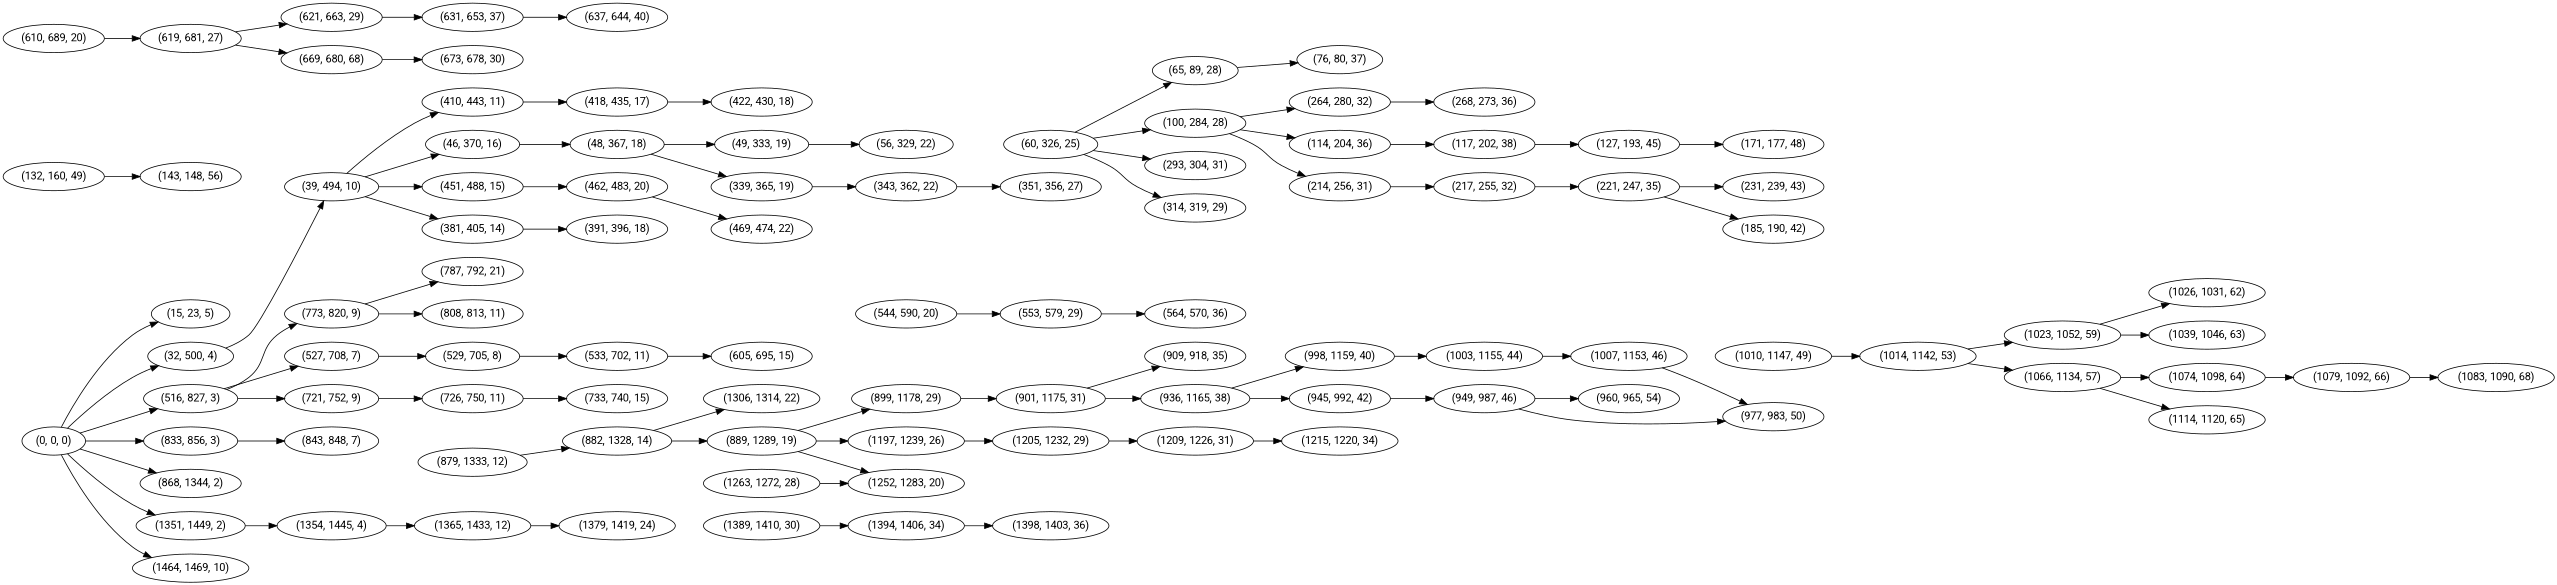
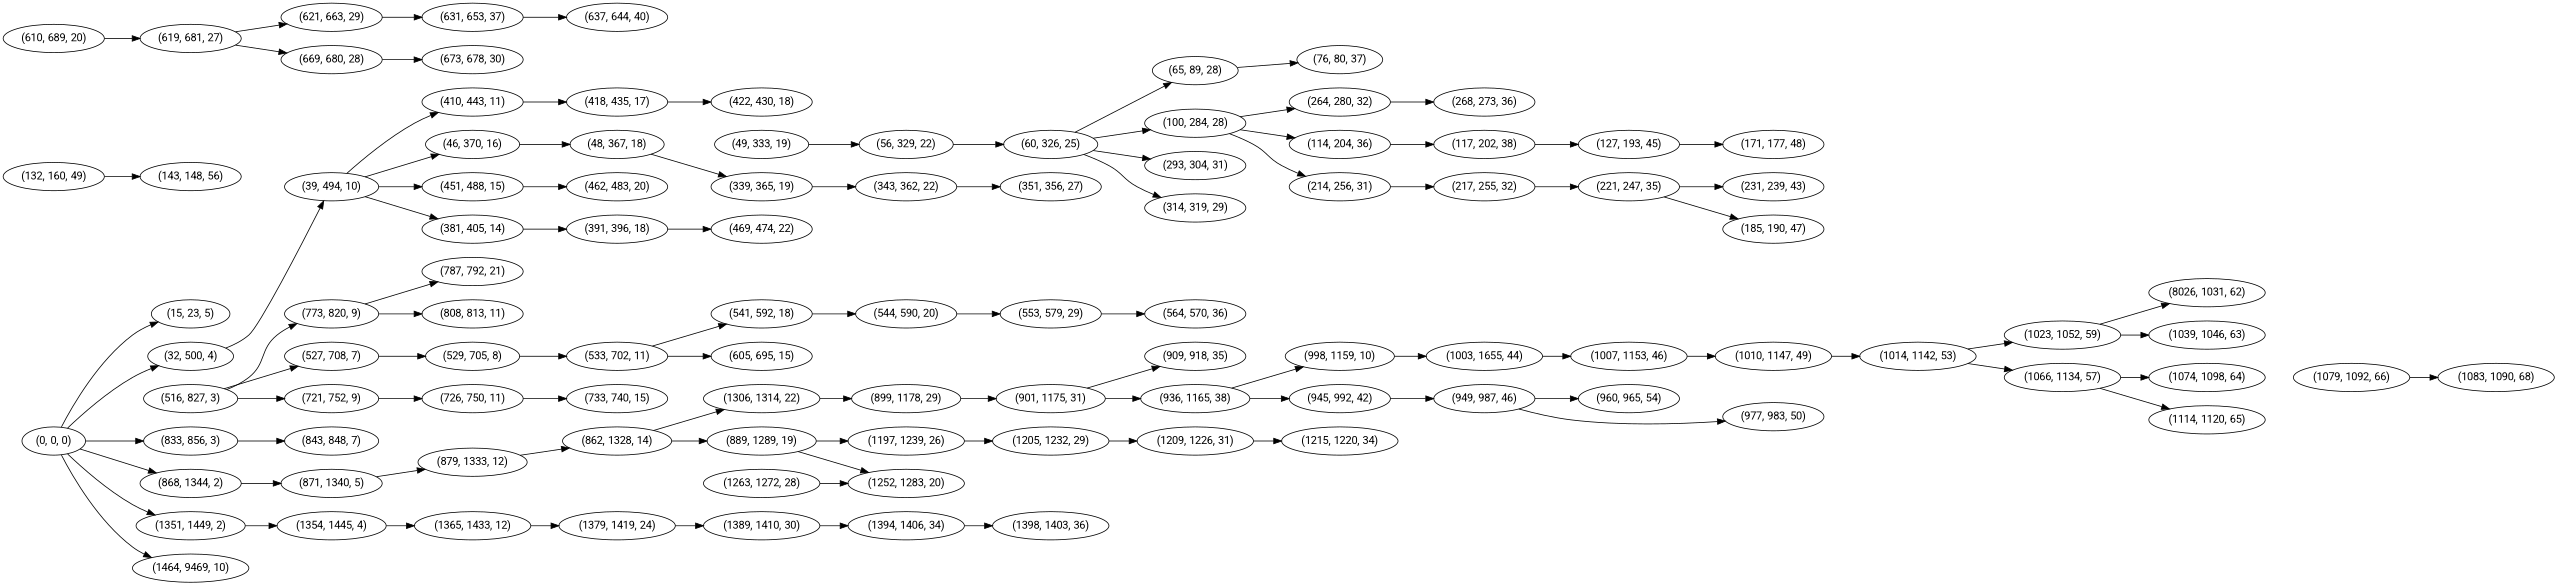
(332, 60) -> (332, 60)
(685, 144) -> none
none -> (974, 144)
(686, 207) -> (685, 229)
(1773, 229) -> (1773, 229)
(2207, 293) -> (2207, 293)
none -> (762, 314)
(1340, 356) -> (1340, 356)
(1484, 356) -> (1484, 356)
(2275, 377) -> none
(1702, 384) -> (1697, 356)
(830, 421) -> (832, 399)
(115, 422) -> none
(617, 441) -> (617, 441)
none -> (332, 483)
none -> (686, 526)
(191, 568) -> (191, 568)
